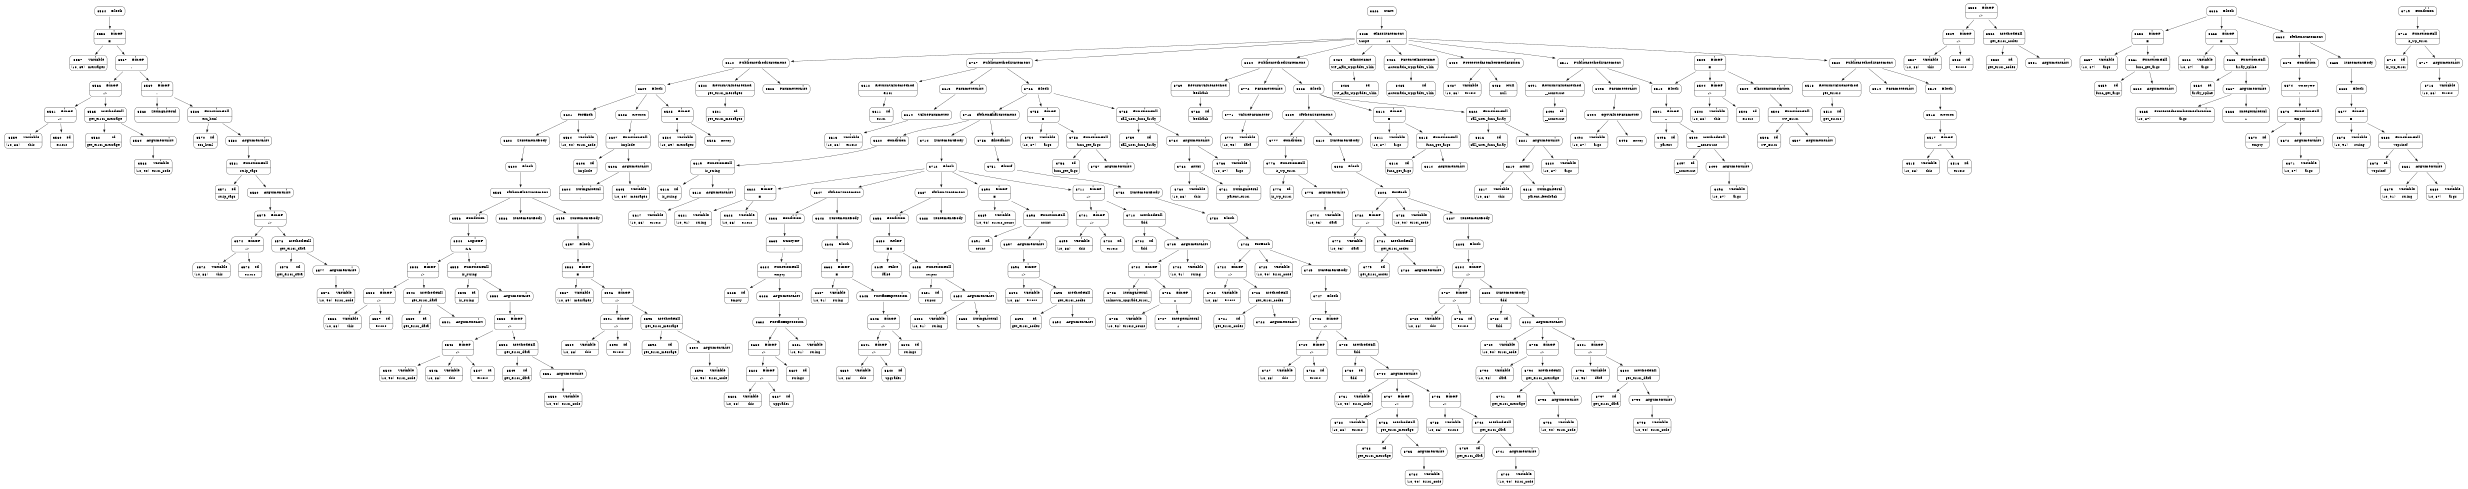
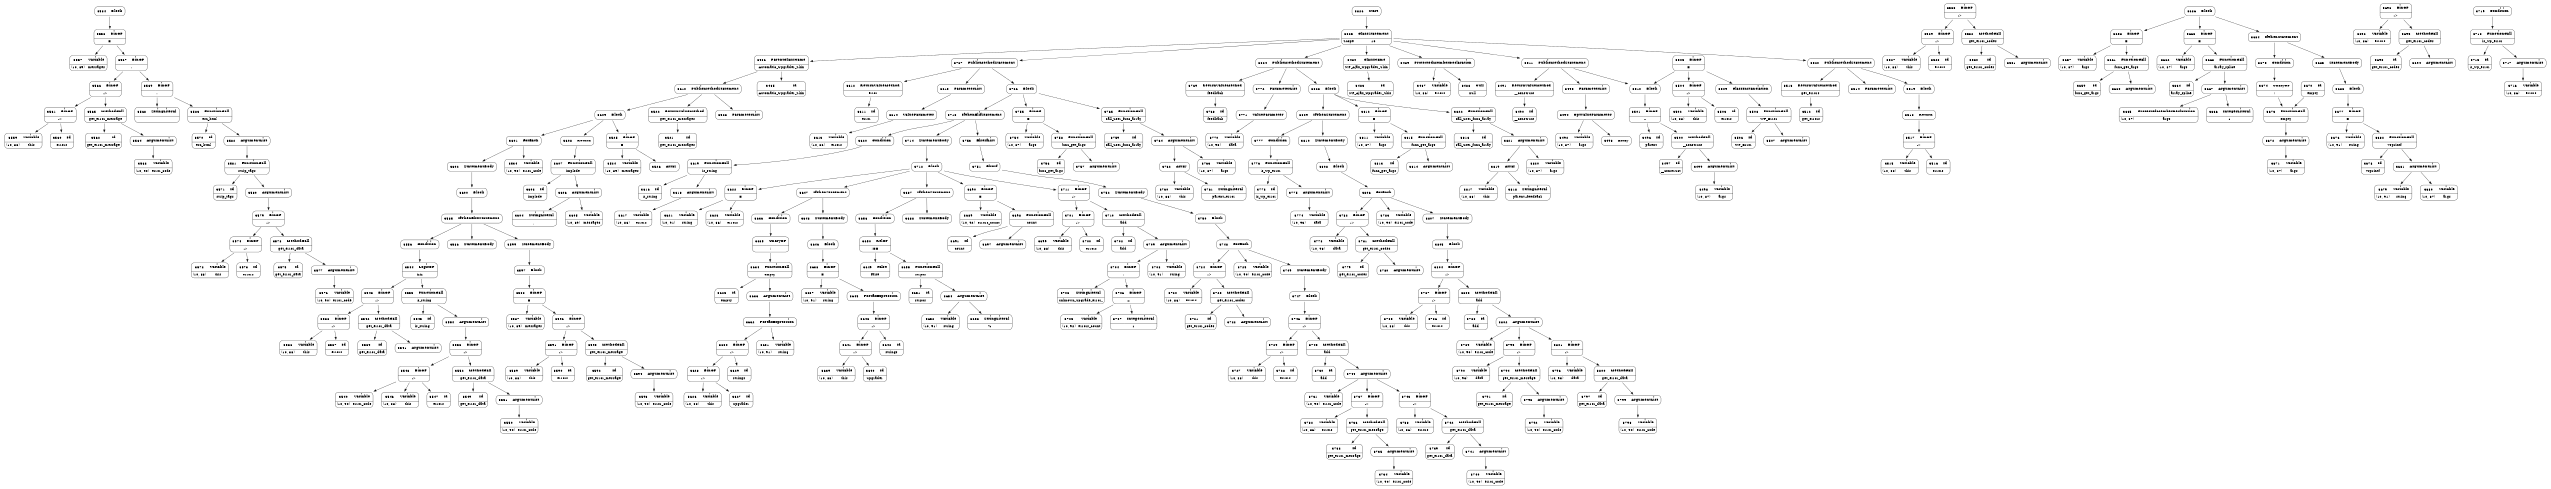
(1074, 50) -> (741, 77)
(2280, 127) -> (2300, 101)
(1024, 255) -> none
(1511, 293) -> (1486, 293)
